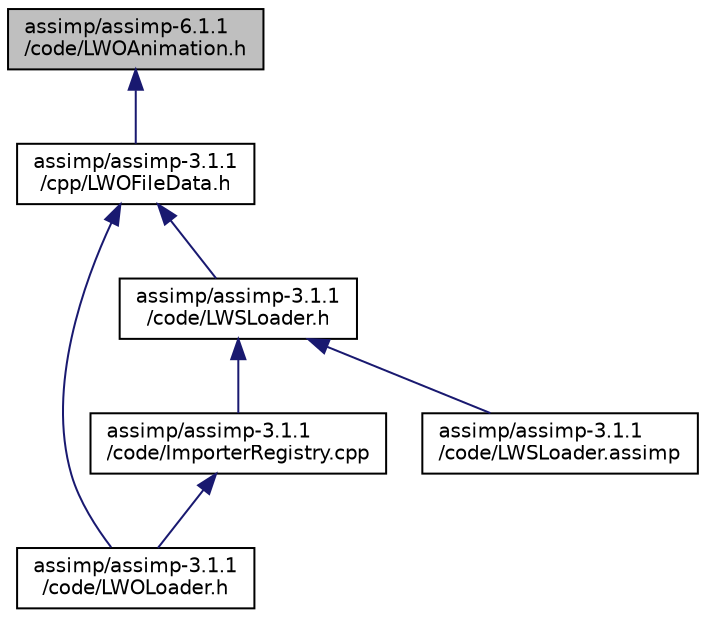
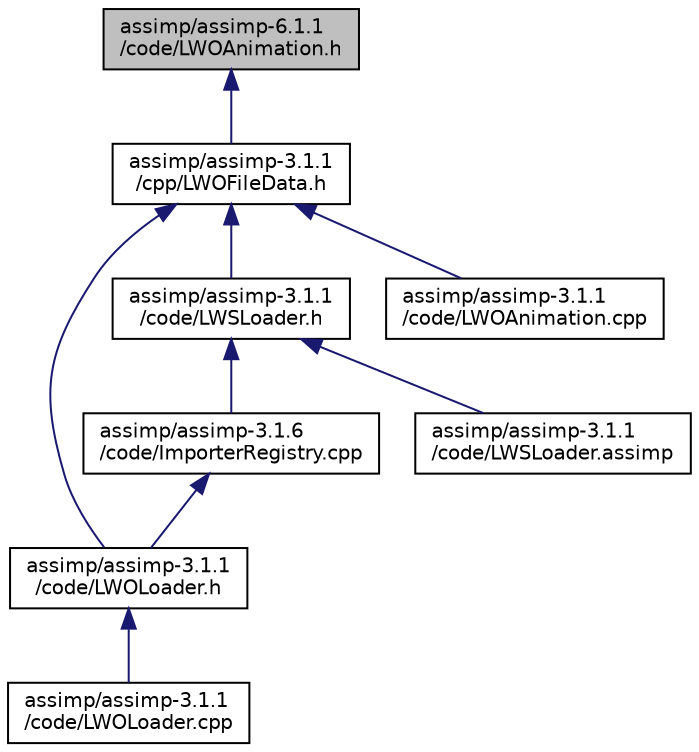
none -> (525, 309)
(238, 443) -> (231, 443)
none -> (129, 713)
